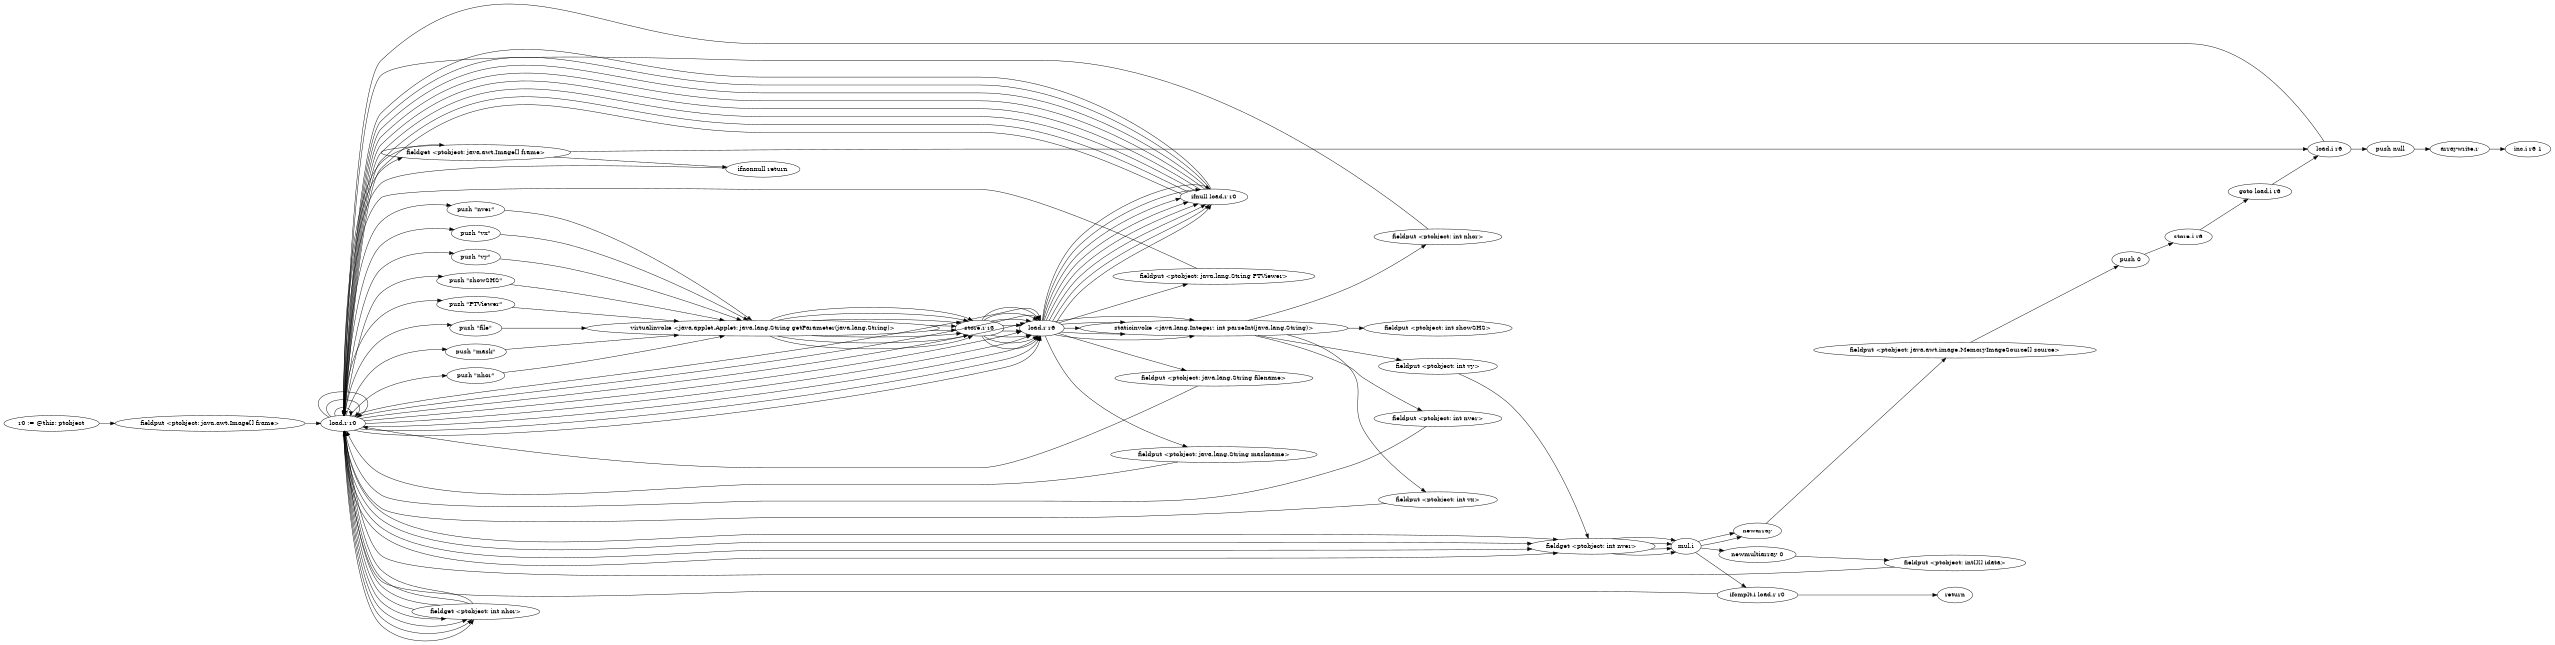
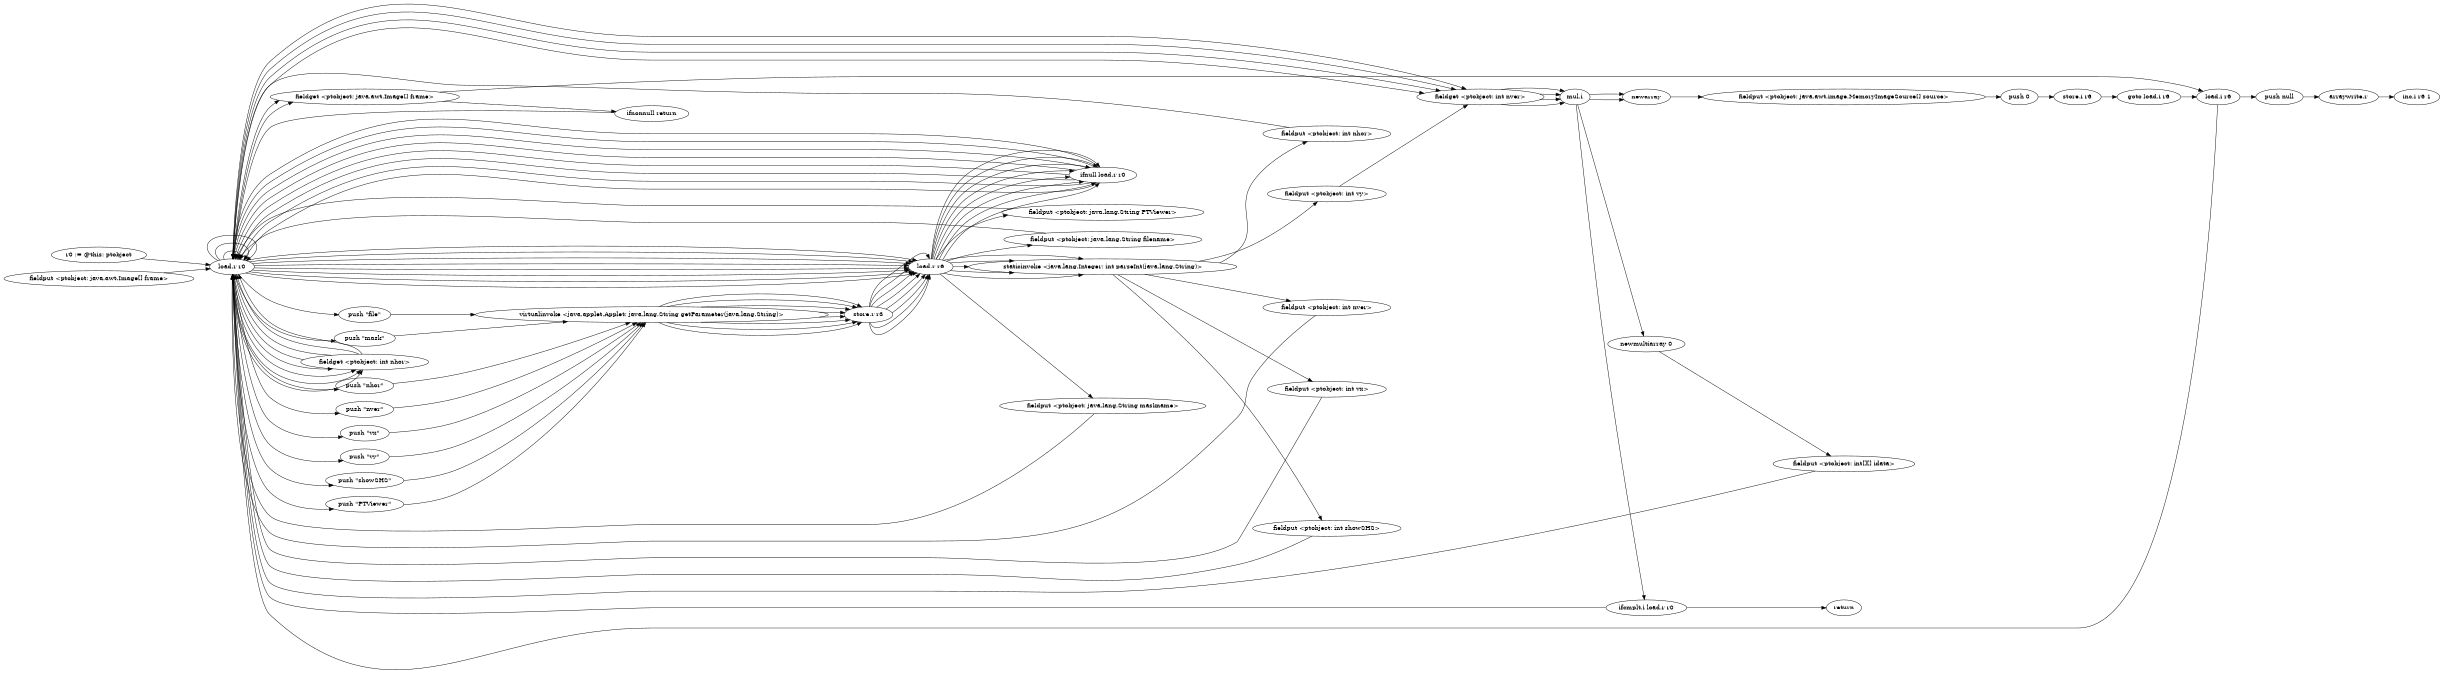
(105, 423) -> (173, 262)
none -> (648, 575)
